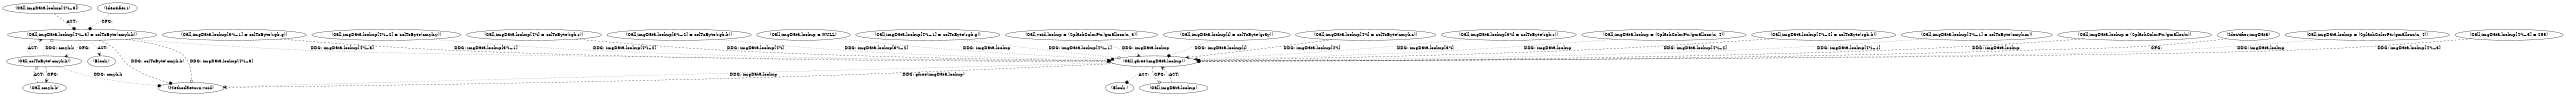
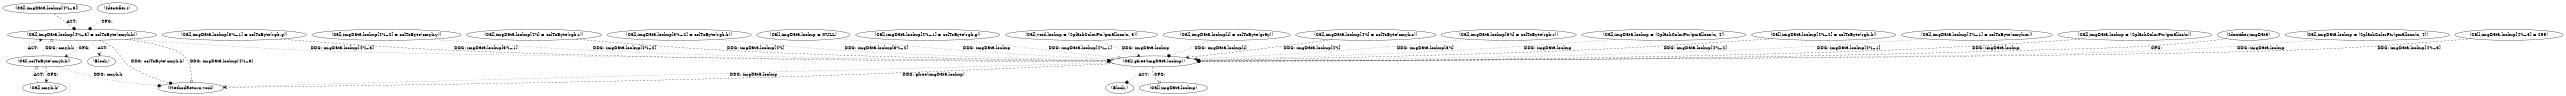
(974, 51) -> (974, 51)
(1169, 75) -> none
